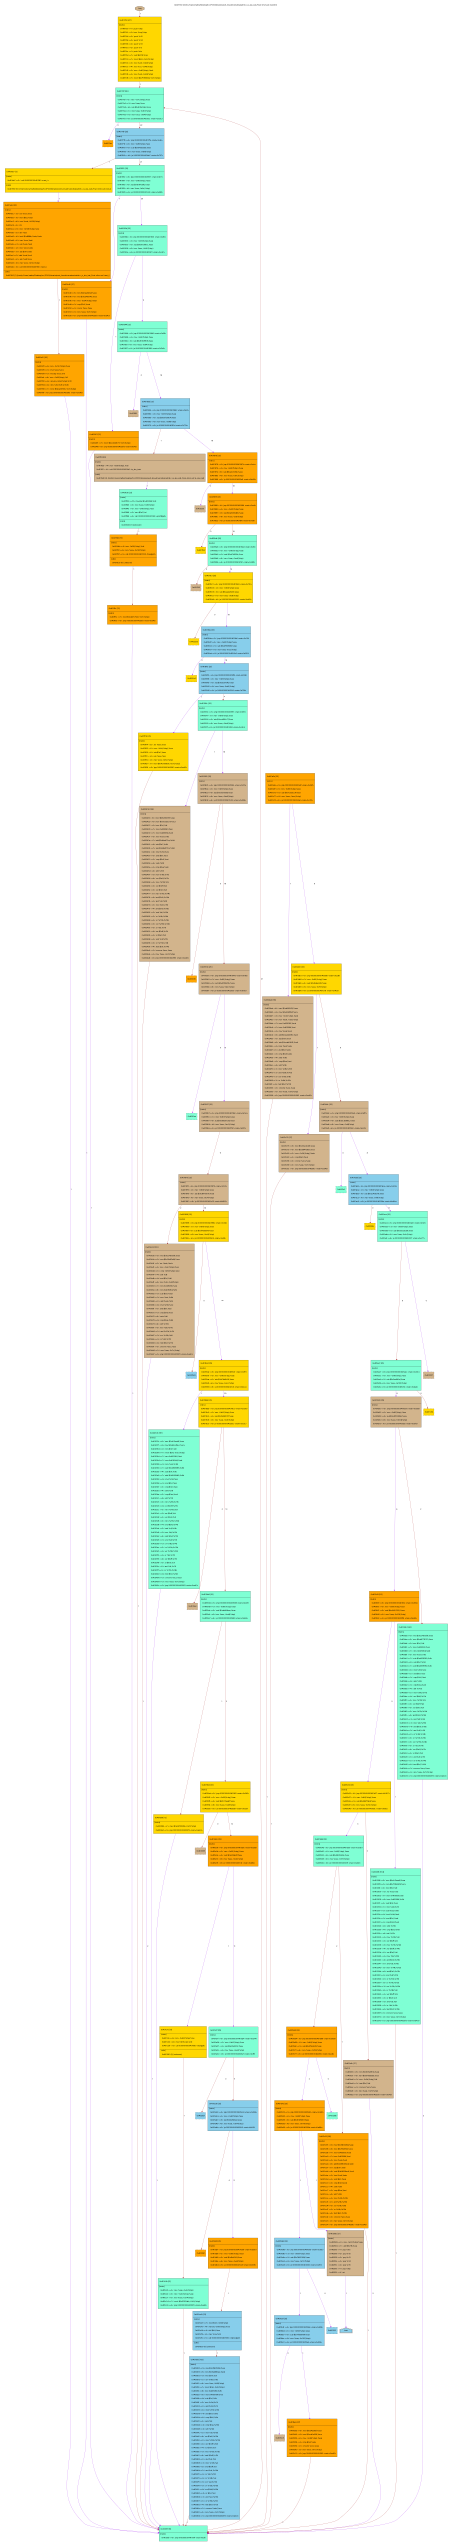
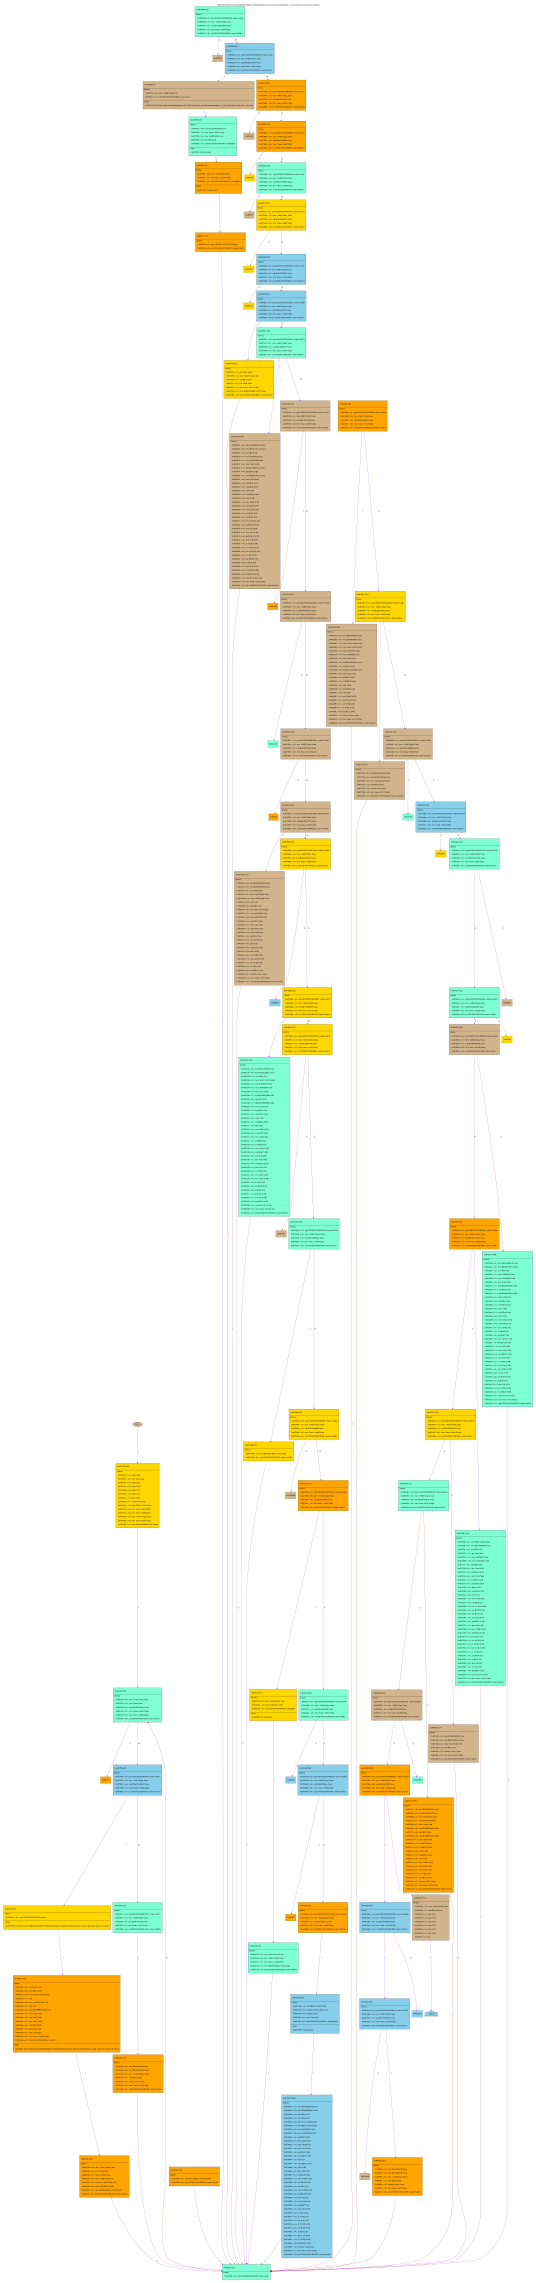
(142, 240) -> none
none -> (274, 817)
(312, 2042) -> (397, 1705)
